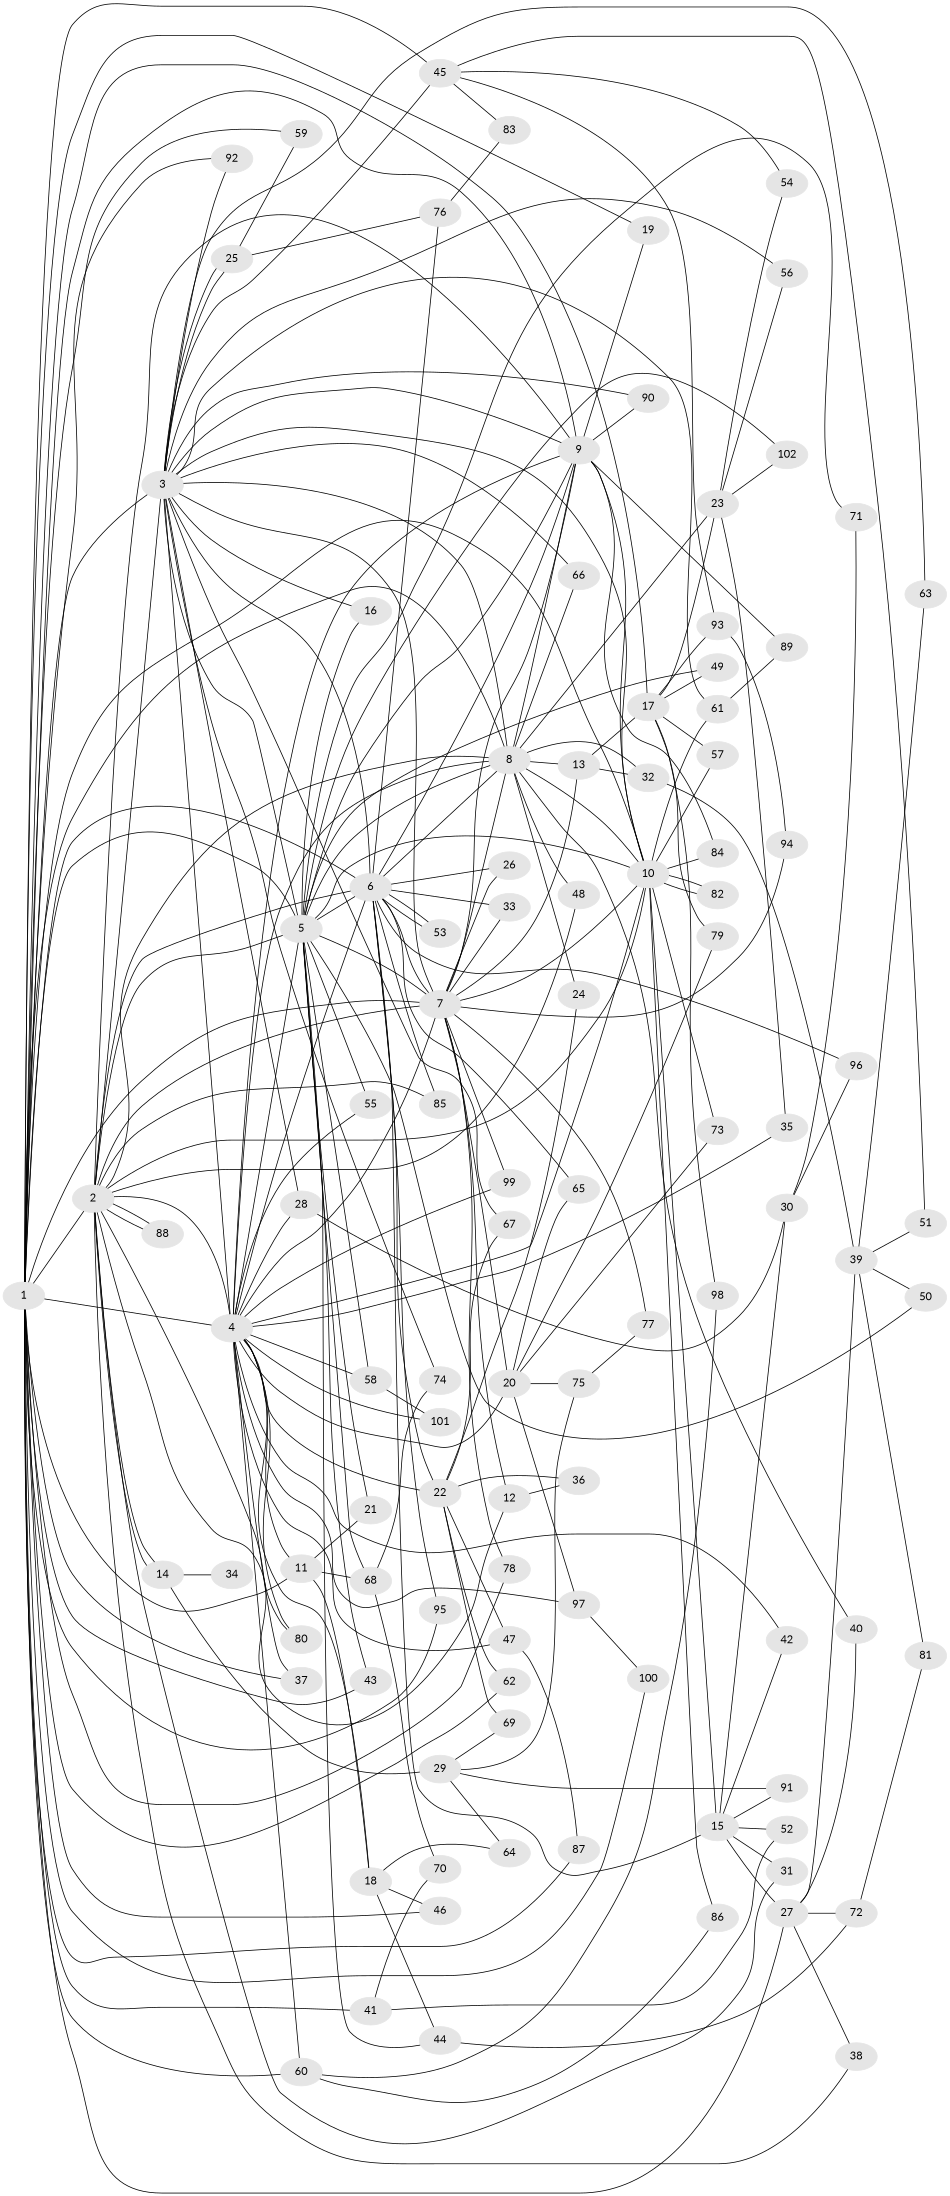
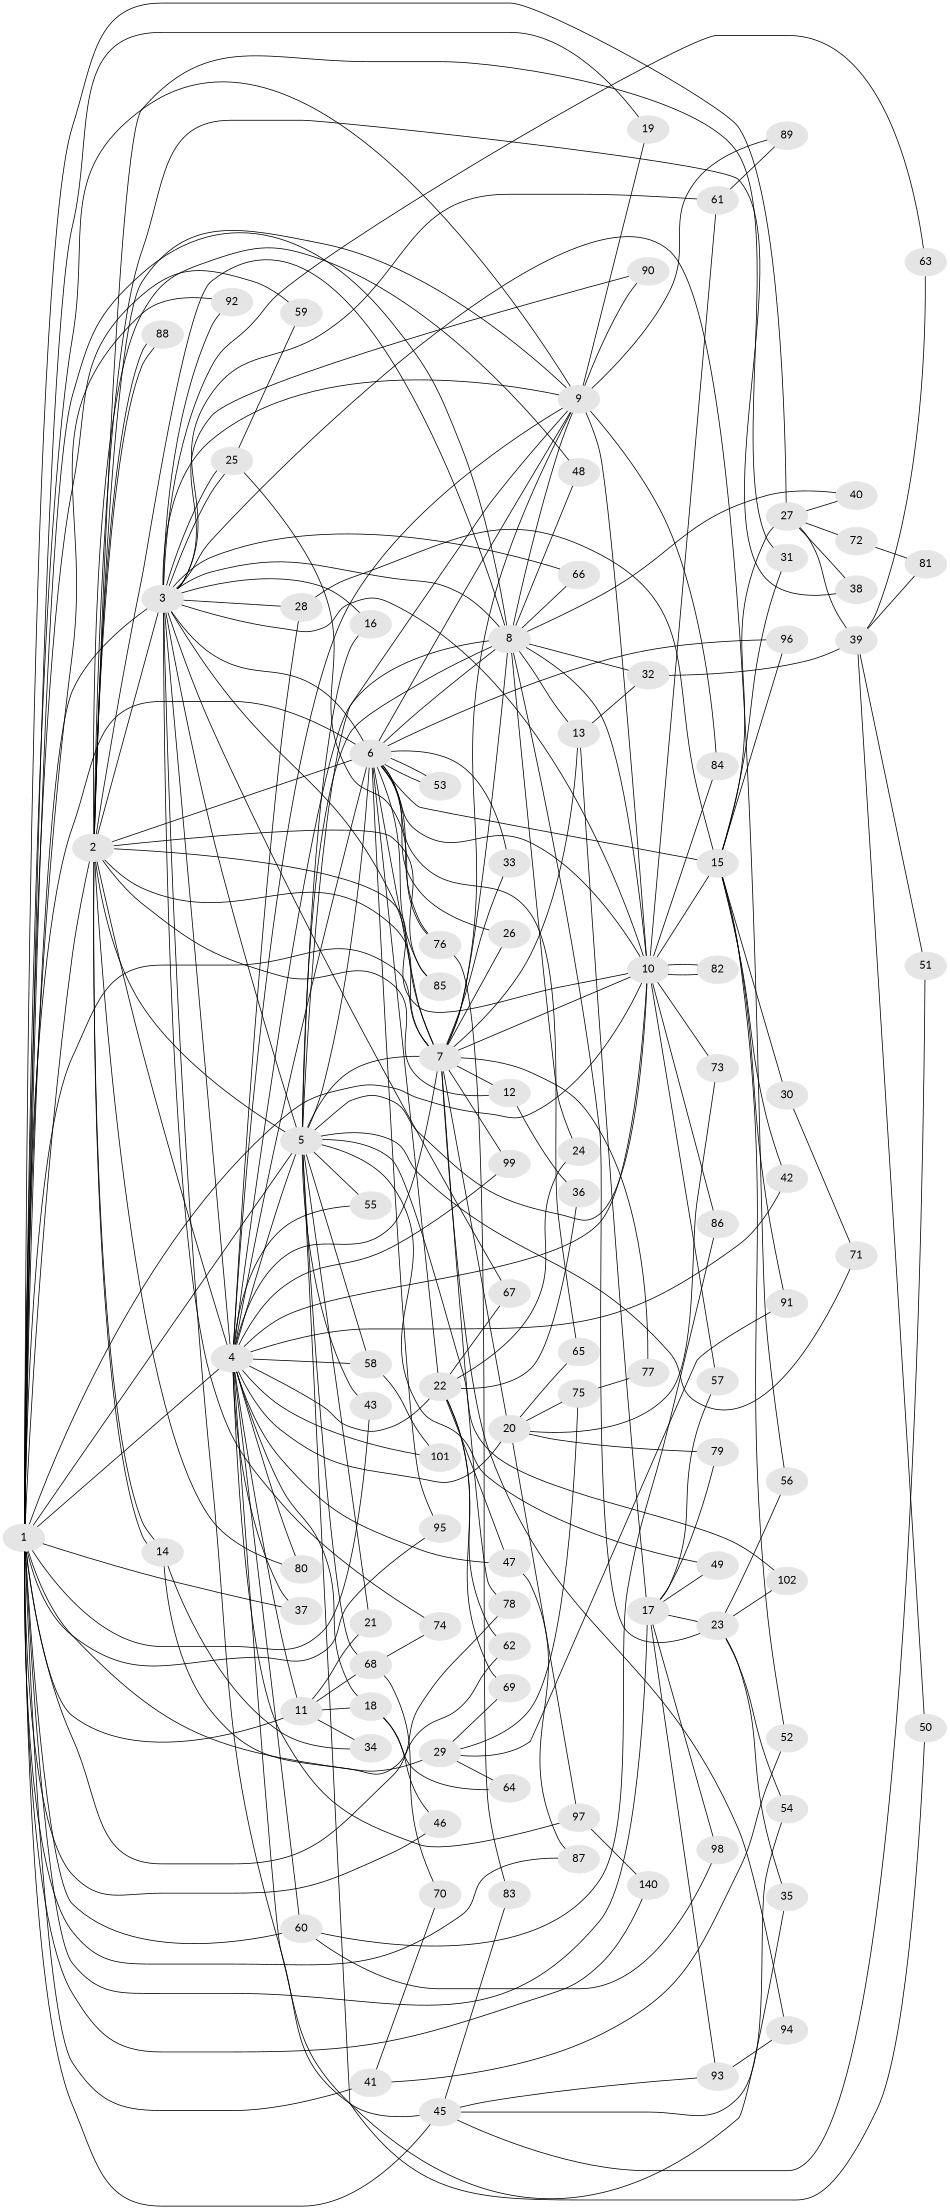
none -> (515, 837)
(822, 1137) -> (752, 752)
(574, 1332) -> (598, 554)
(648, 1679) -> (648, 1885)
none -> (336, 1730)
(440, 2040) -> none
